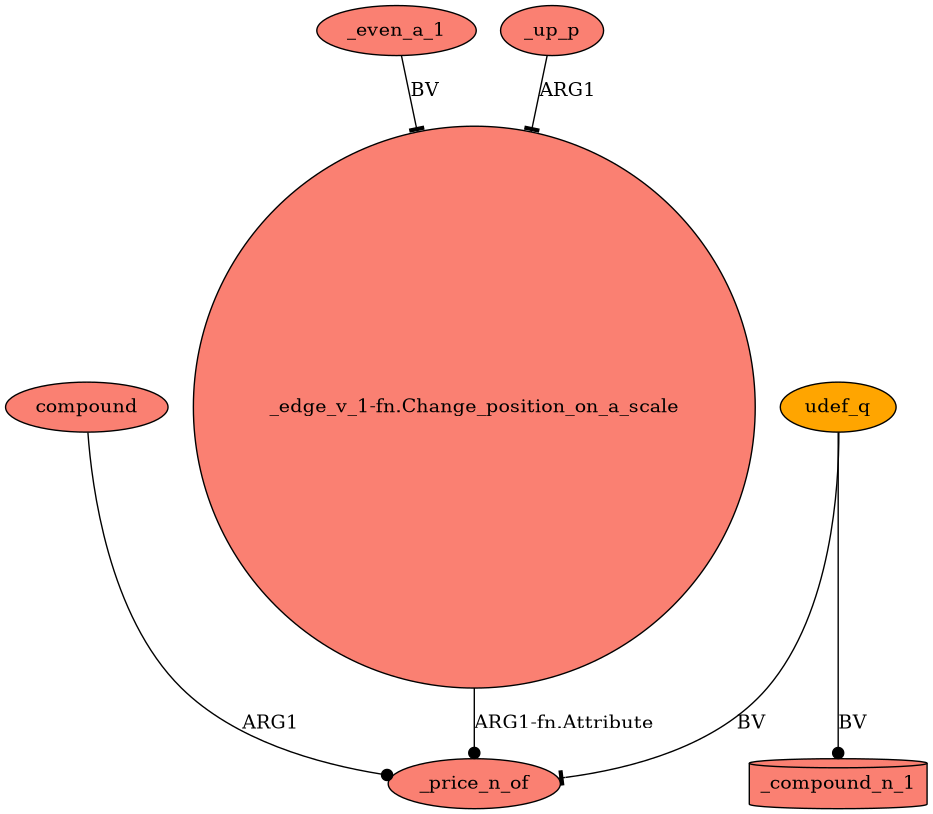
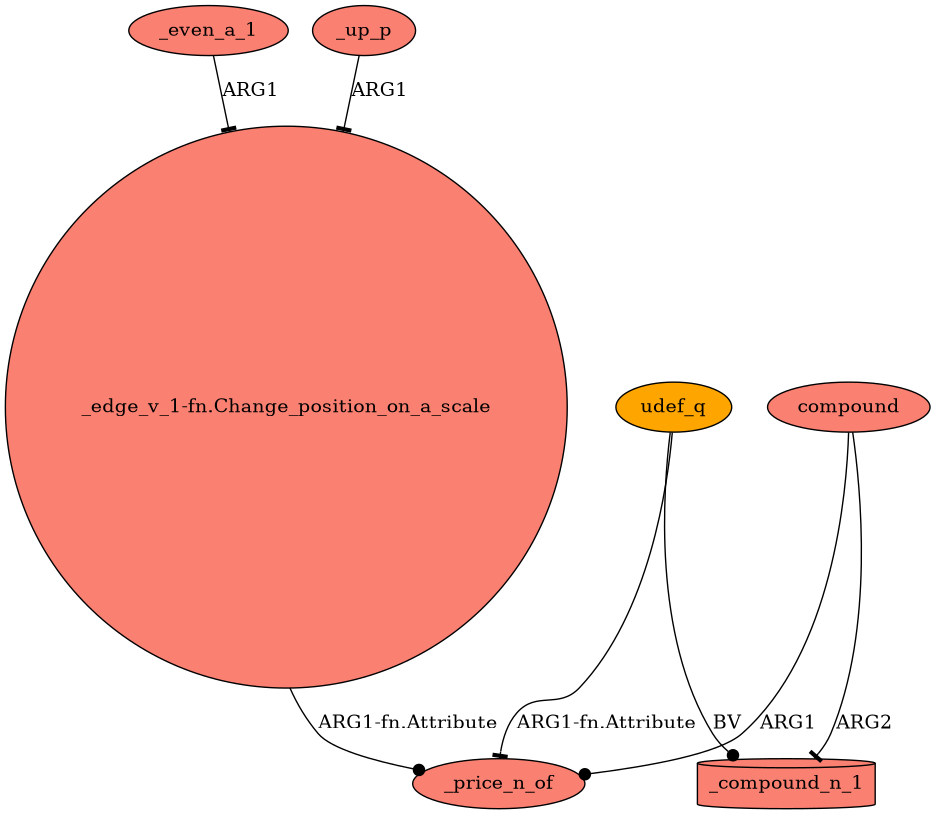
(425, 91) -> (251, 91)
none -> (860, 596)
(751, 723) -> (607, 723)
